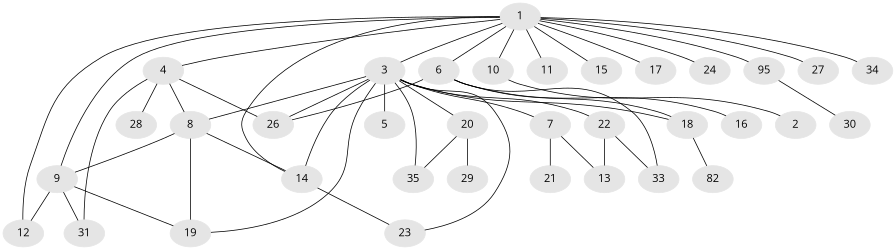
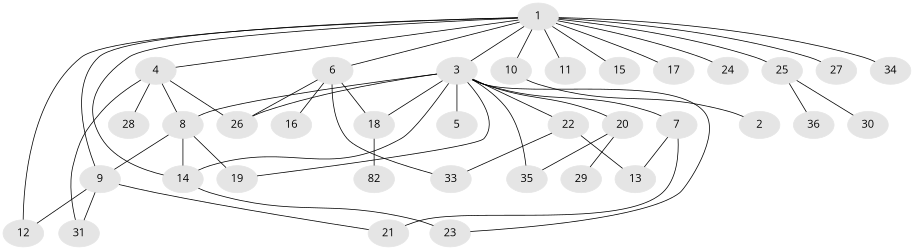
(764, 71) -> (782, 71)
none -> (814, 125)
(124, 206) -> (243, 209)
